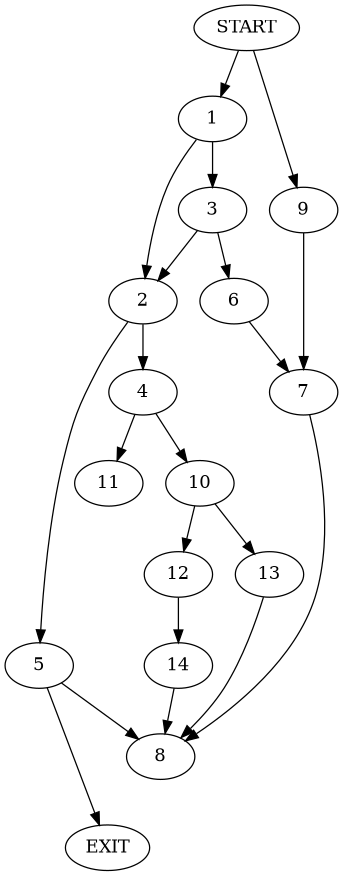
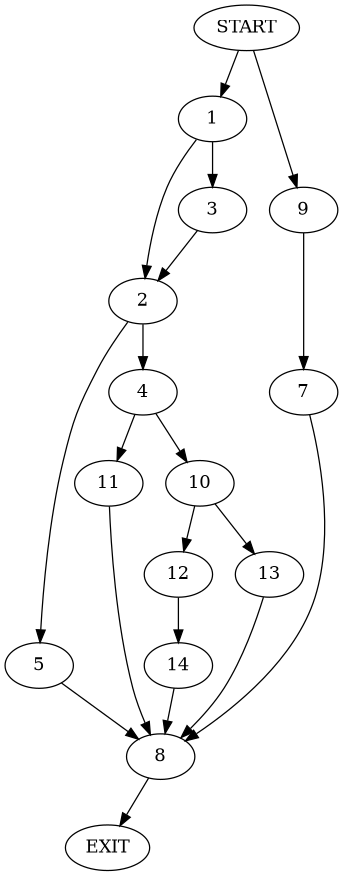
(234, 301) -> none
none -> (119, 616)
(71, 750) -> (138, 796)
